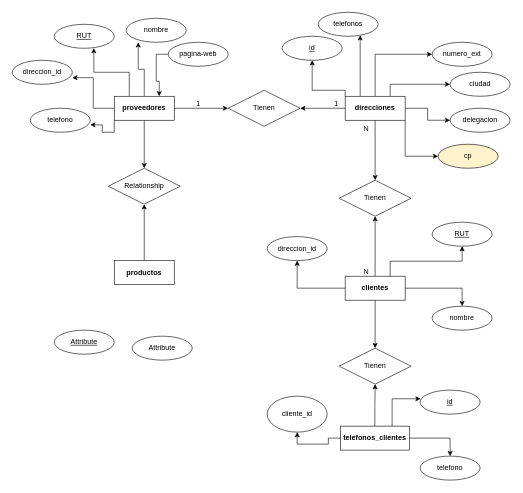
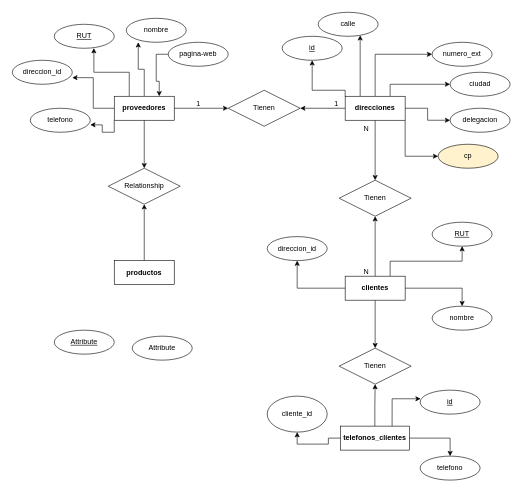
(348, 24) -> (348, 24)
